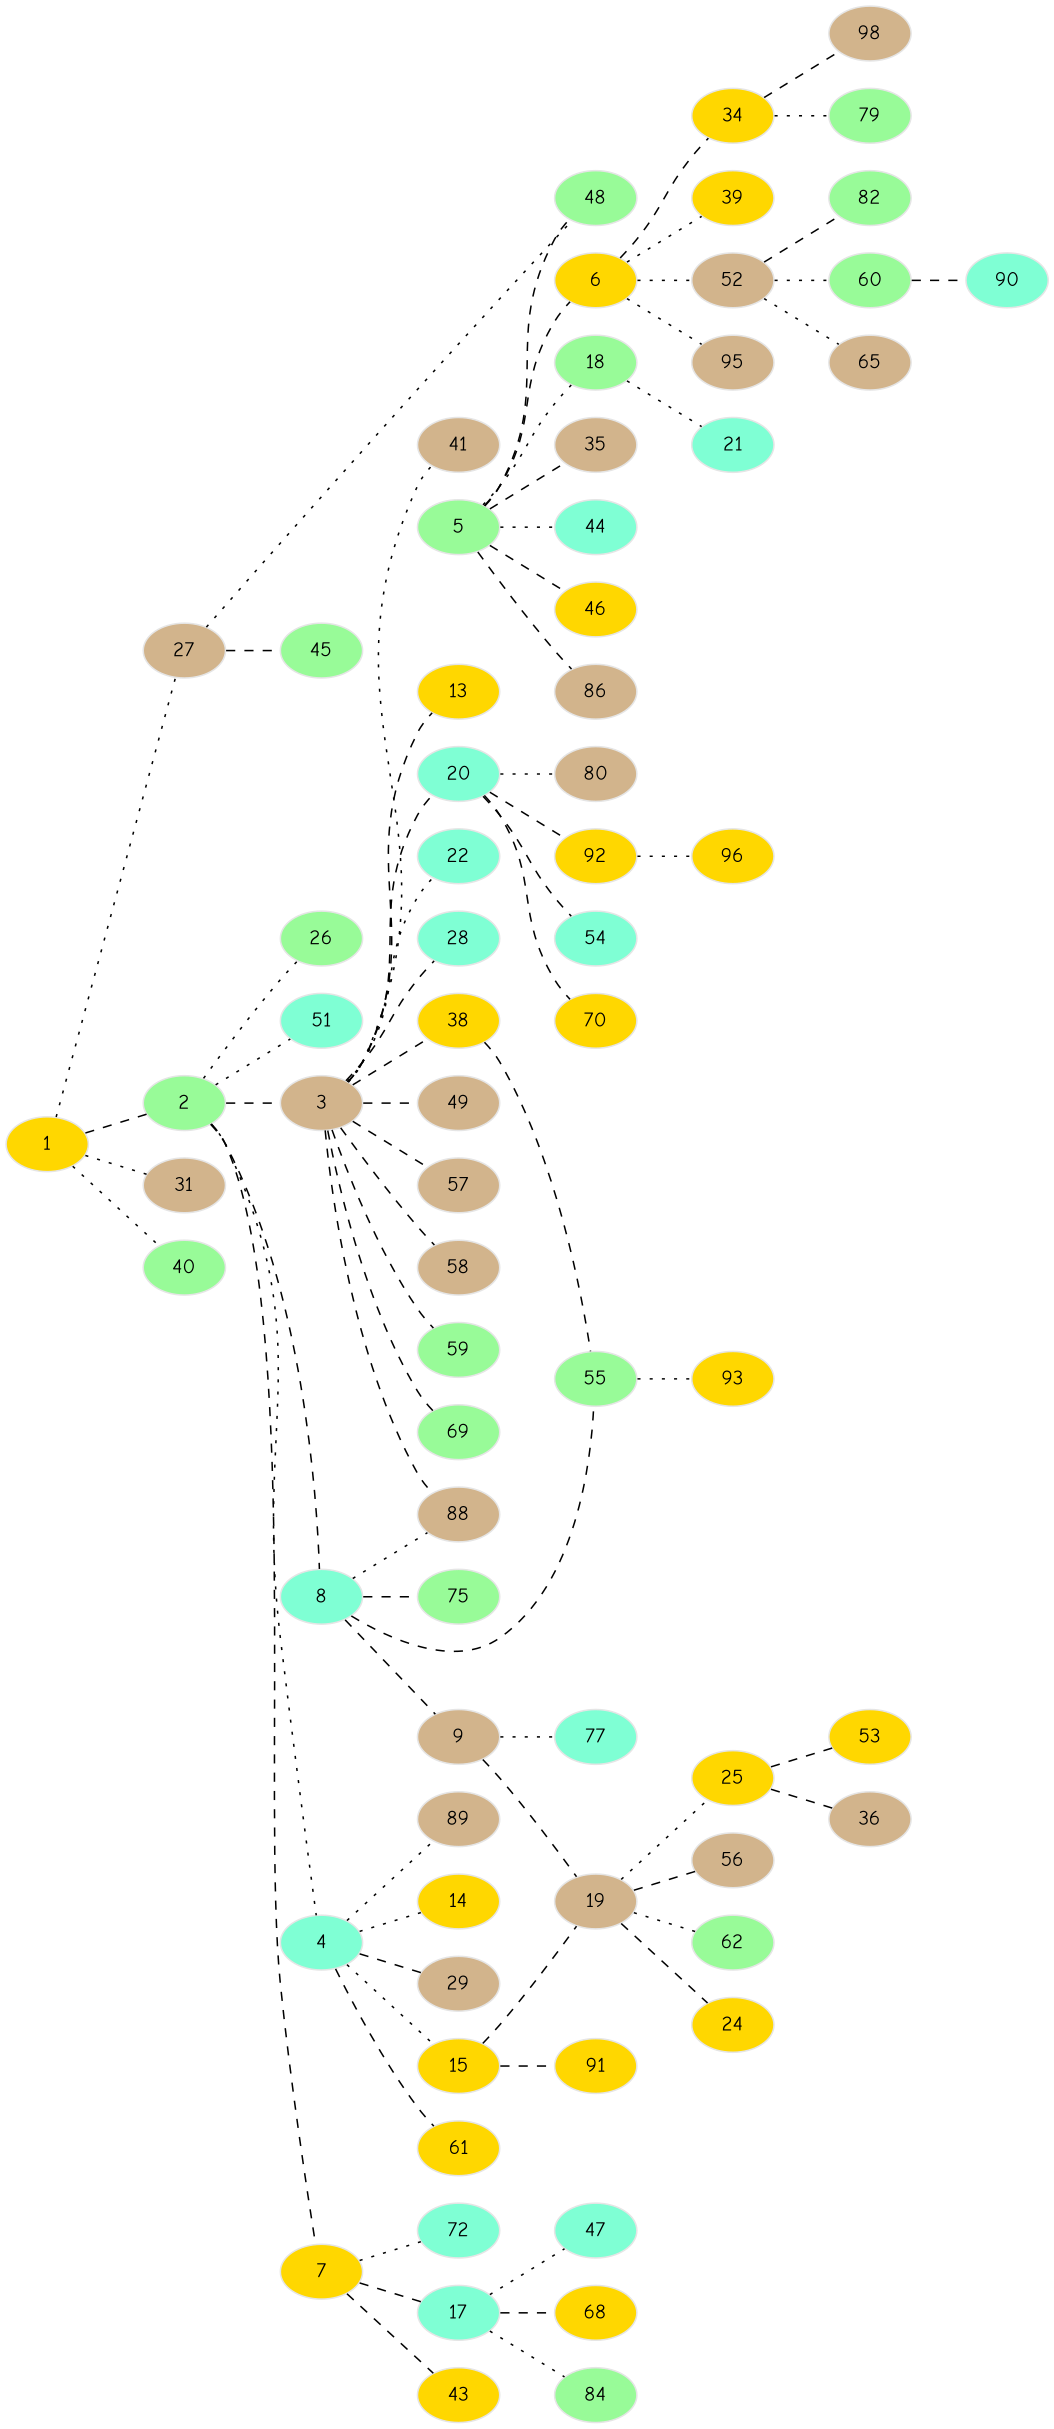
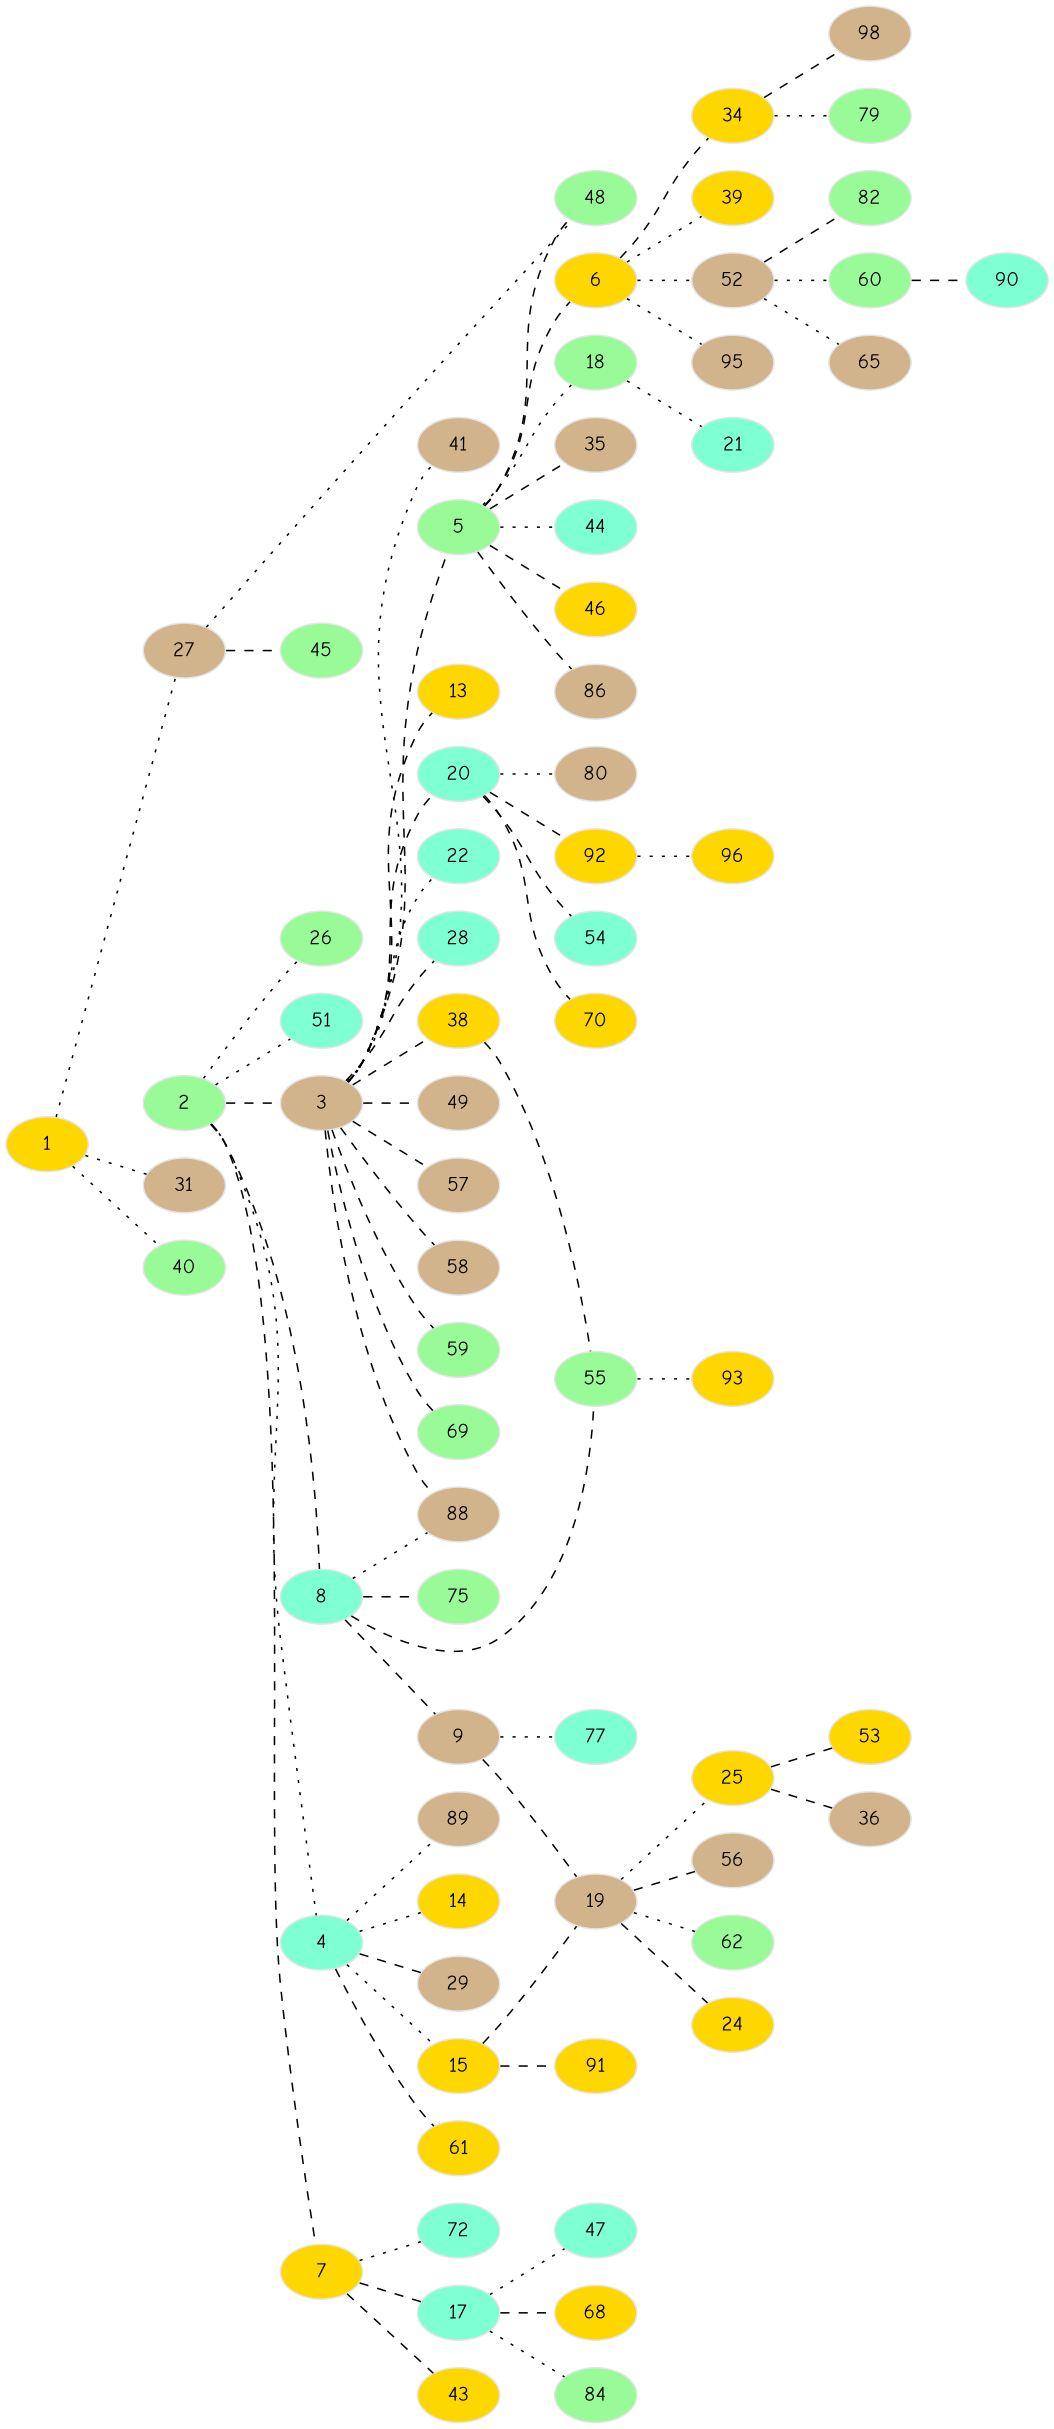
none -> (405, 739)
(116, 1124) -> none
